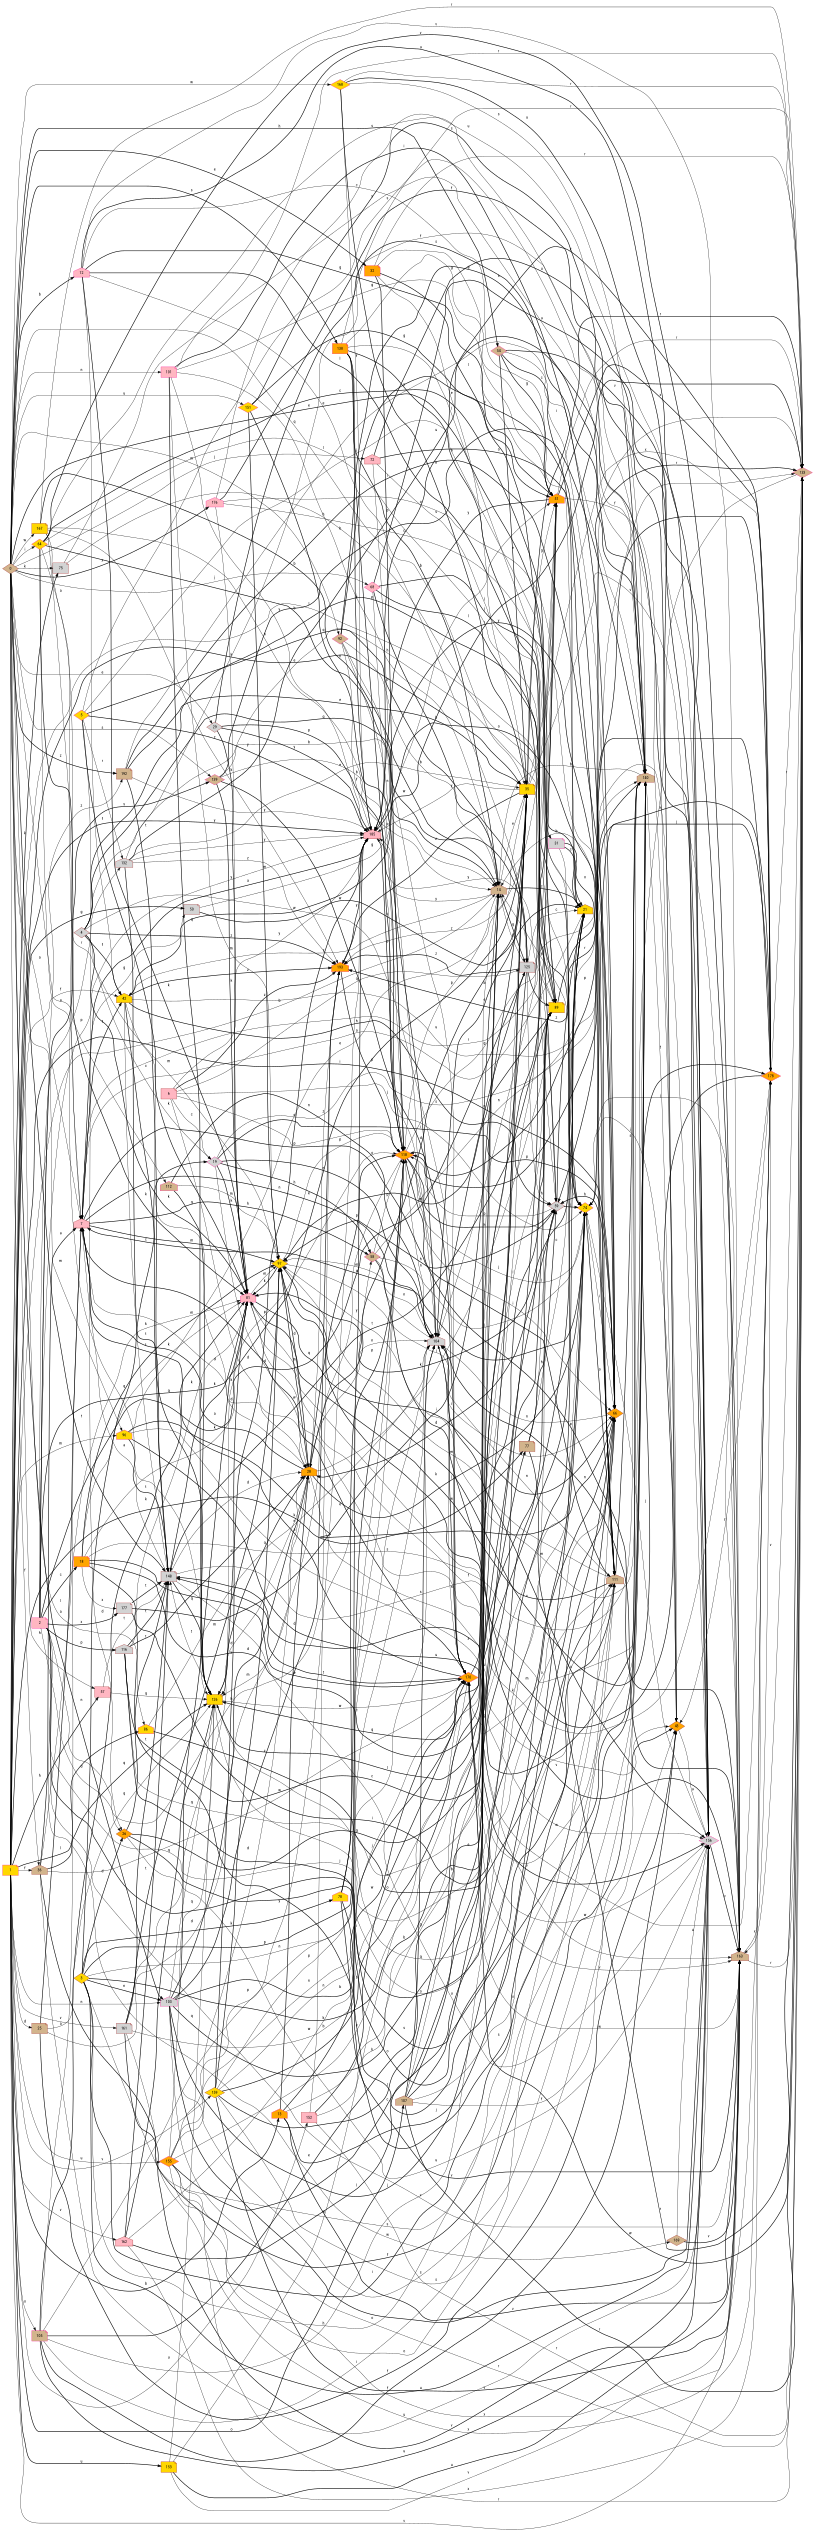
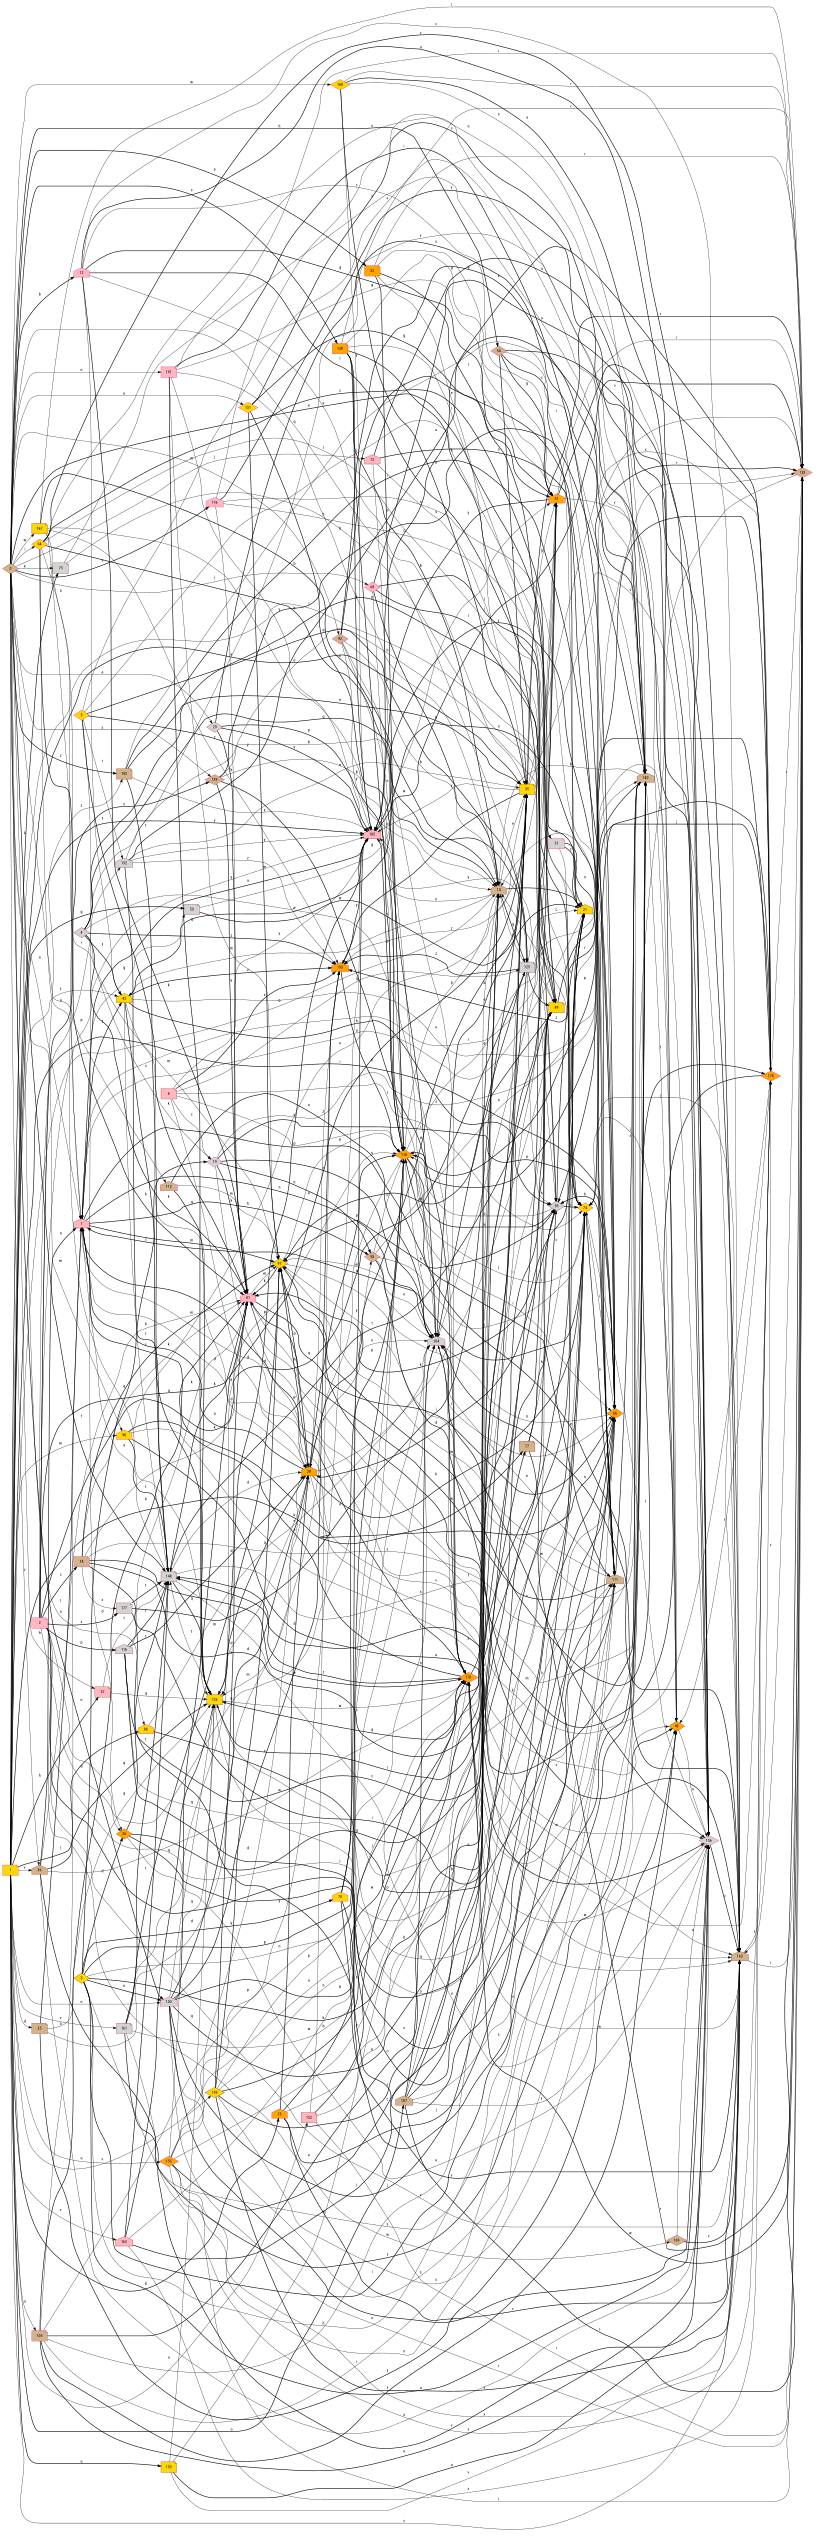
(82, 1562) -> (82, 1562)
none -> (415, 1582)
